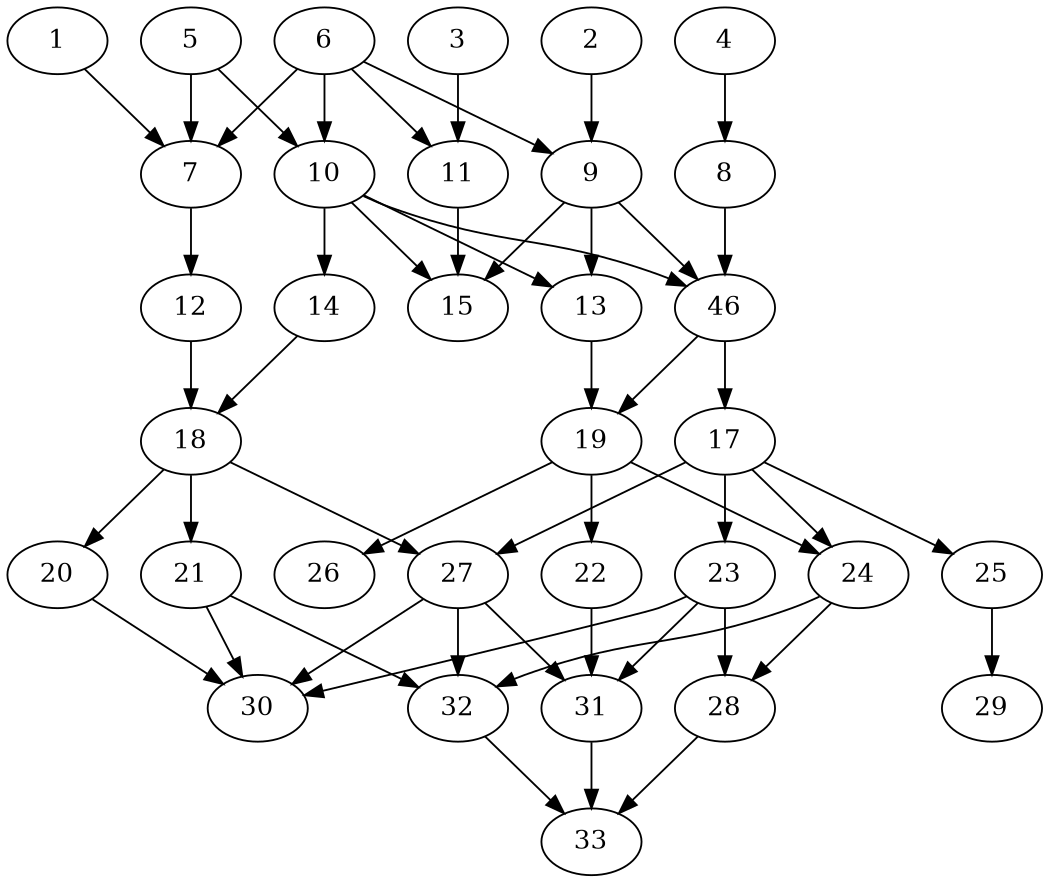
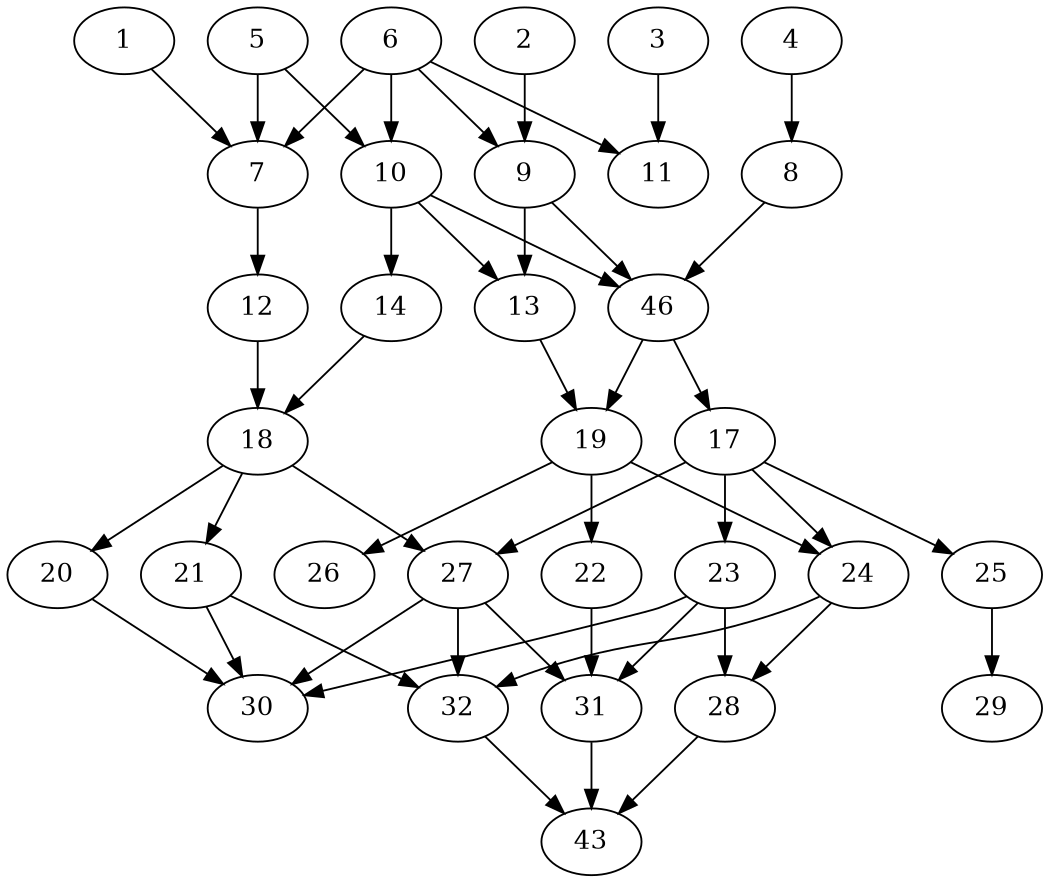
(458, 308) -> none
(591, 842) -> (591, 842)
